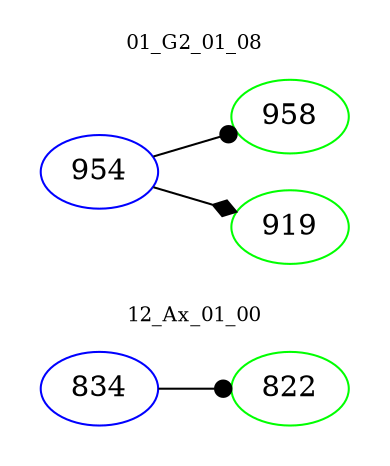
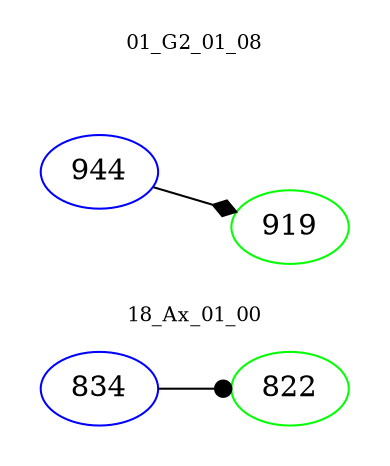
(290, 117) -> none
(99, 172) -> (99, 172)
(195, 316) -> (195, 316)
